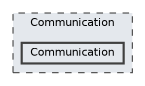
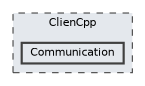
(73, 23) -> (73, 23)
